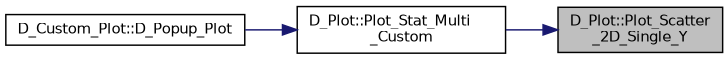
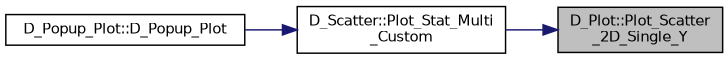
(125, 30) -> (125, 30)
(401, 30) -> (401, 30)
